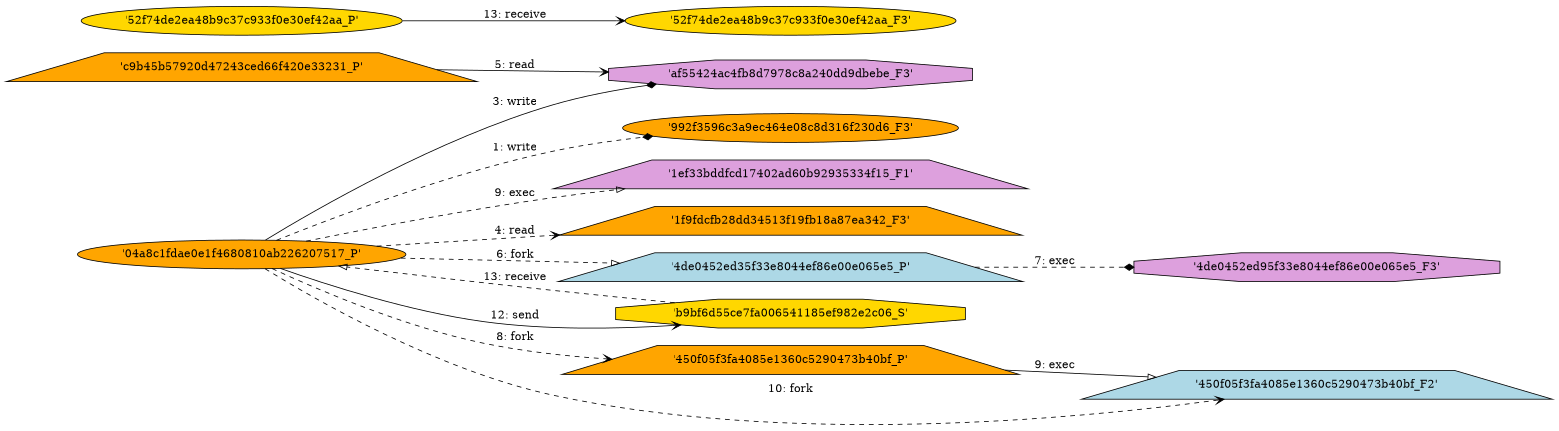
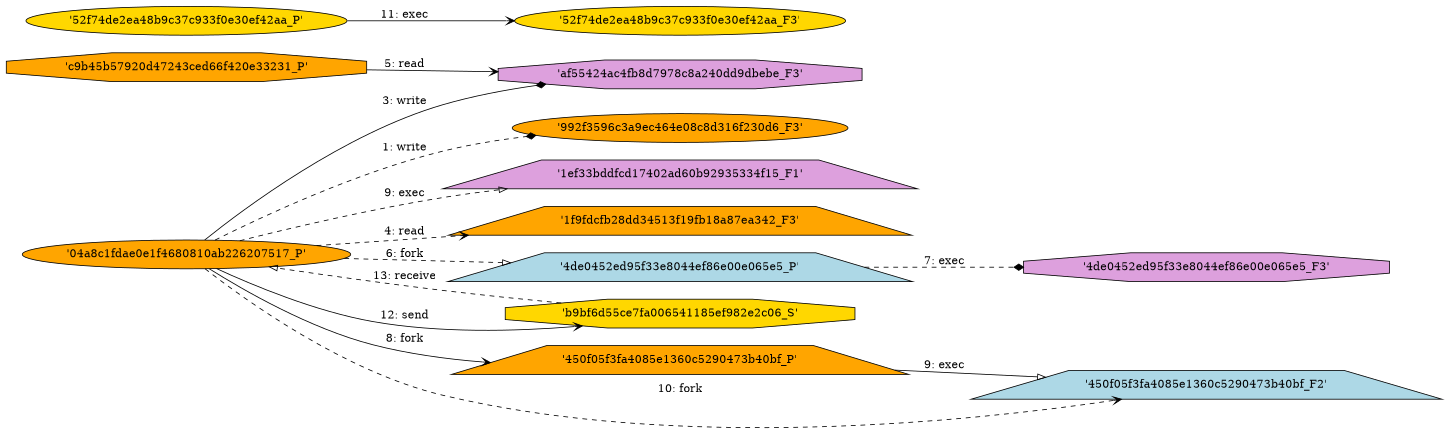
(515, 15) -> (405, 15)
(242, 67) -> (186, 67)
(791, 267) -> (680, 267)
(434, 330) -> (339, 334)
